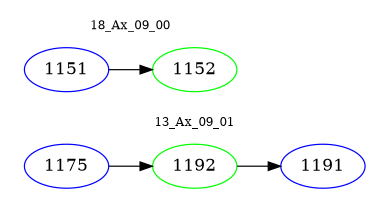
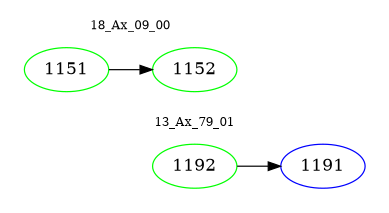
(67, 70) -> (67, 70)
(195, 123) -> (195, 123)
(67, 166) -> none
